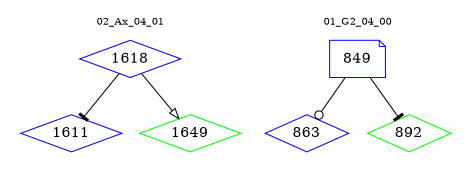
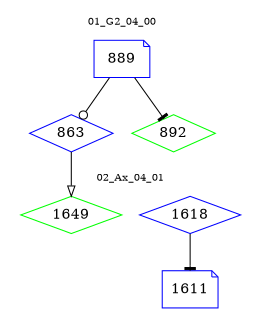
(358, 59) -> (122, 59)
(157, 92) -> (71, 175)
(71, 133) -> (190, 289)
